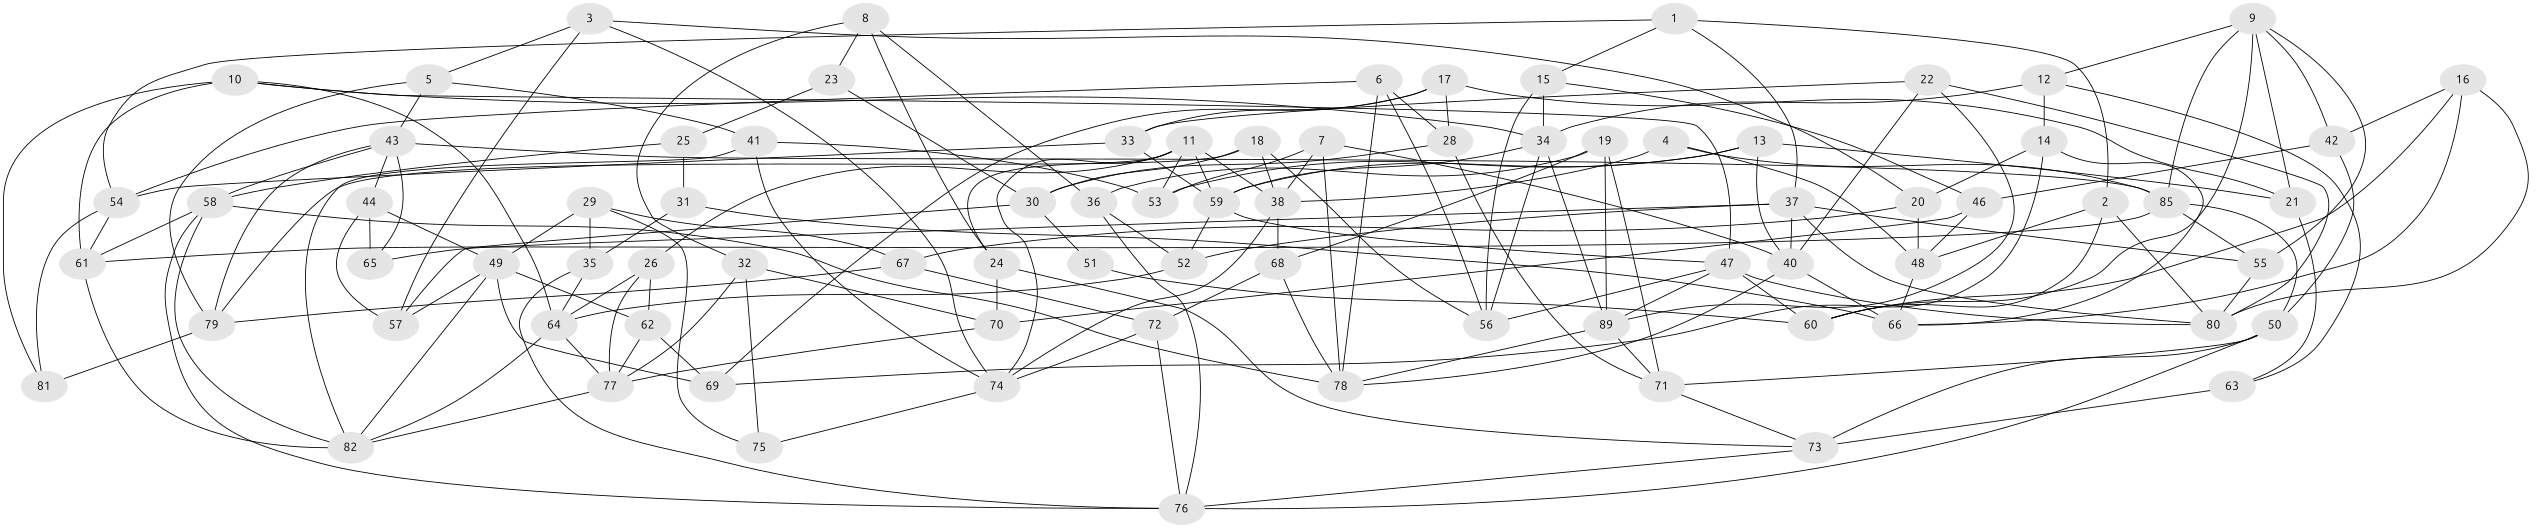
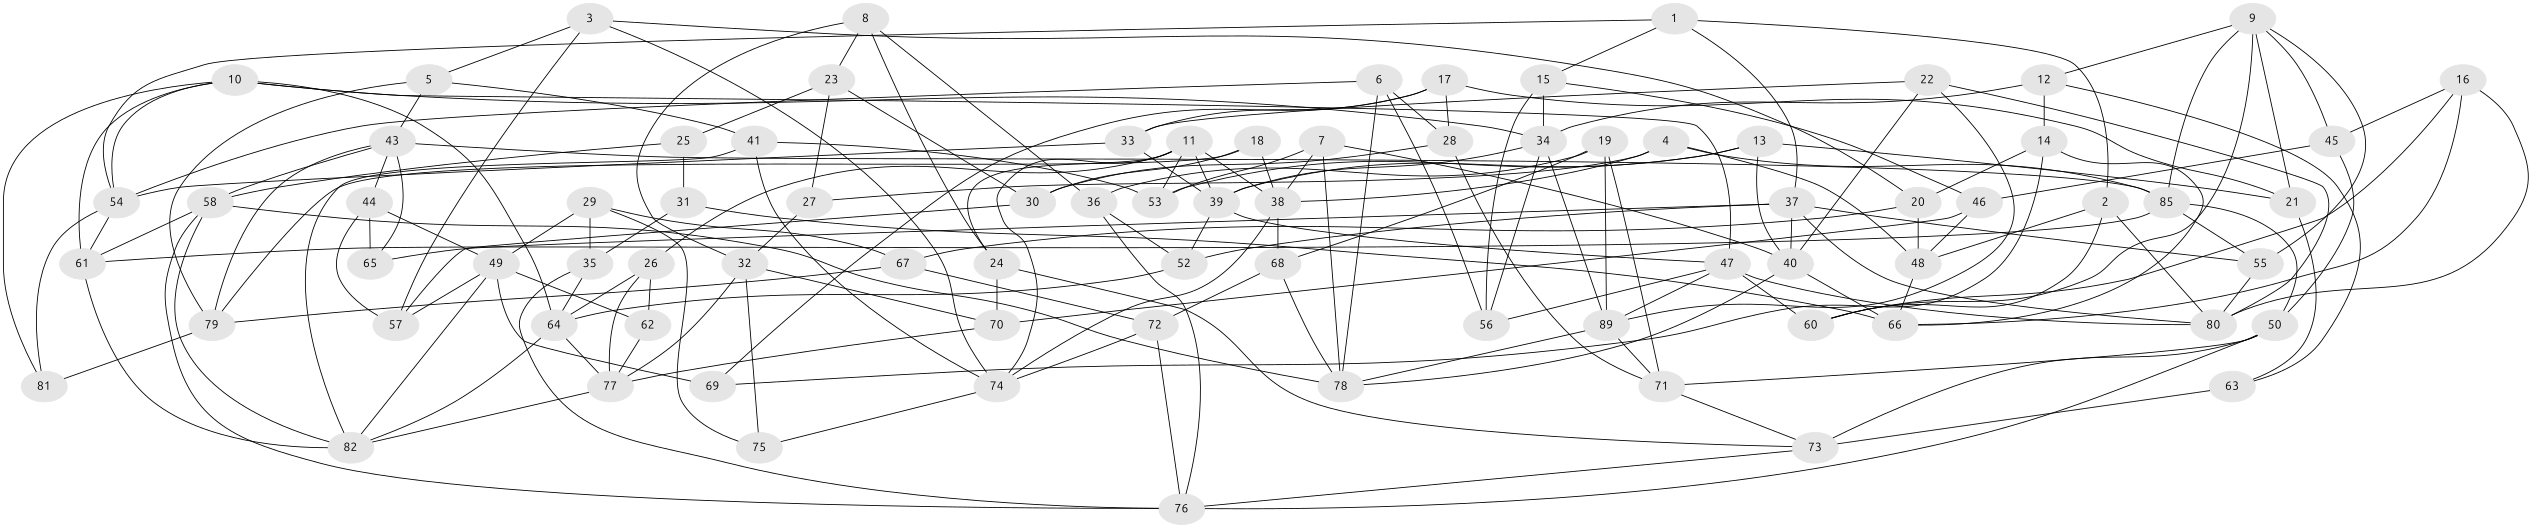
none -> (136, 112)
(2332, 141) -> (2332, 141)
none -> (810, 203)
(1217, 203) -> (1217, 203)
(1389, 263) -> none
(1091, 264) -> none
(684, 359) -> none
